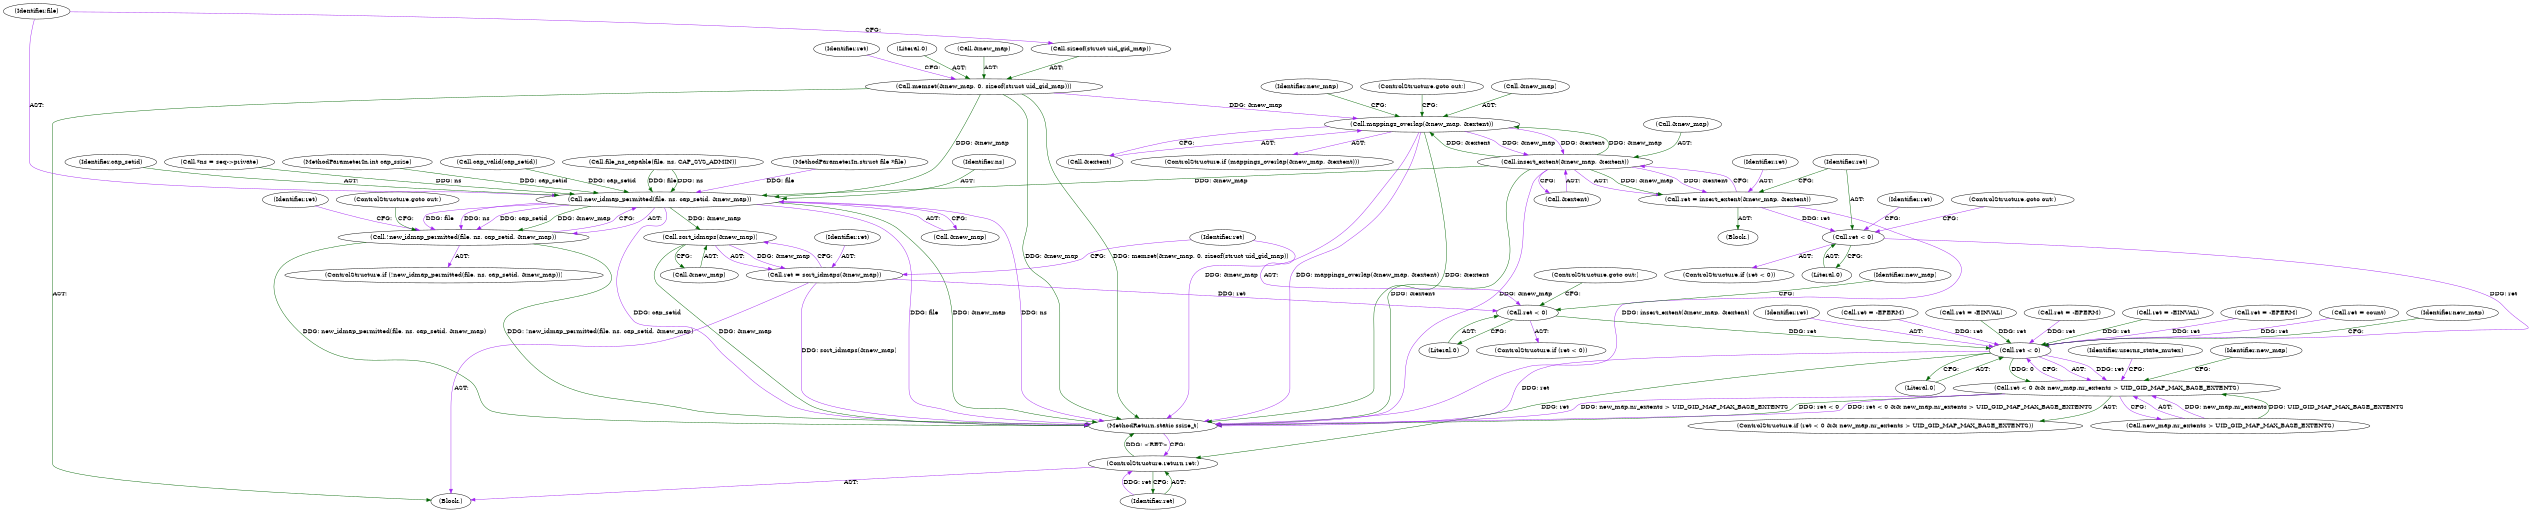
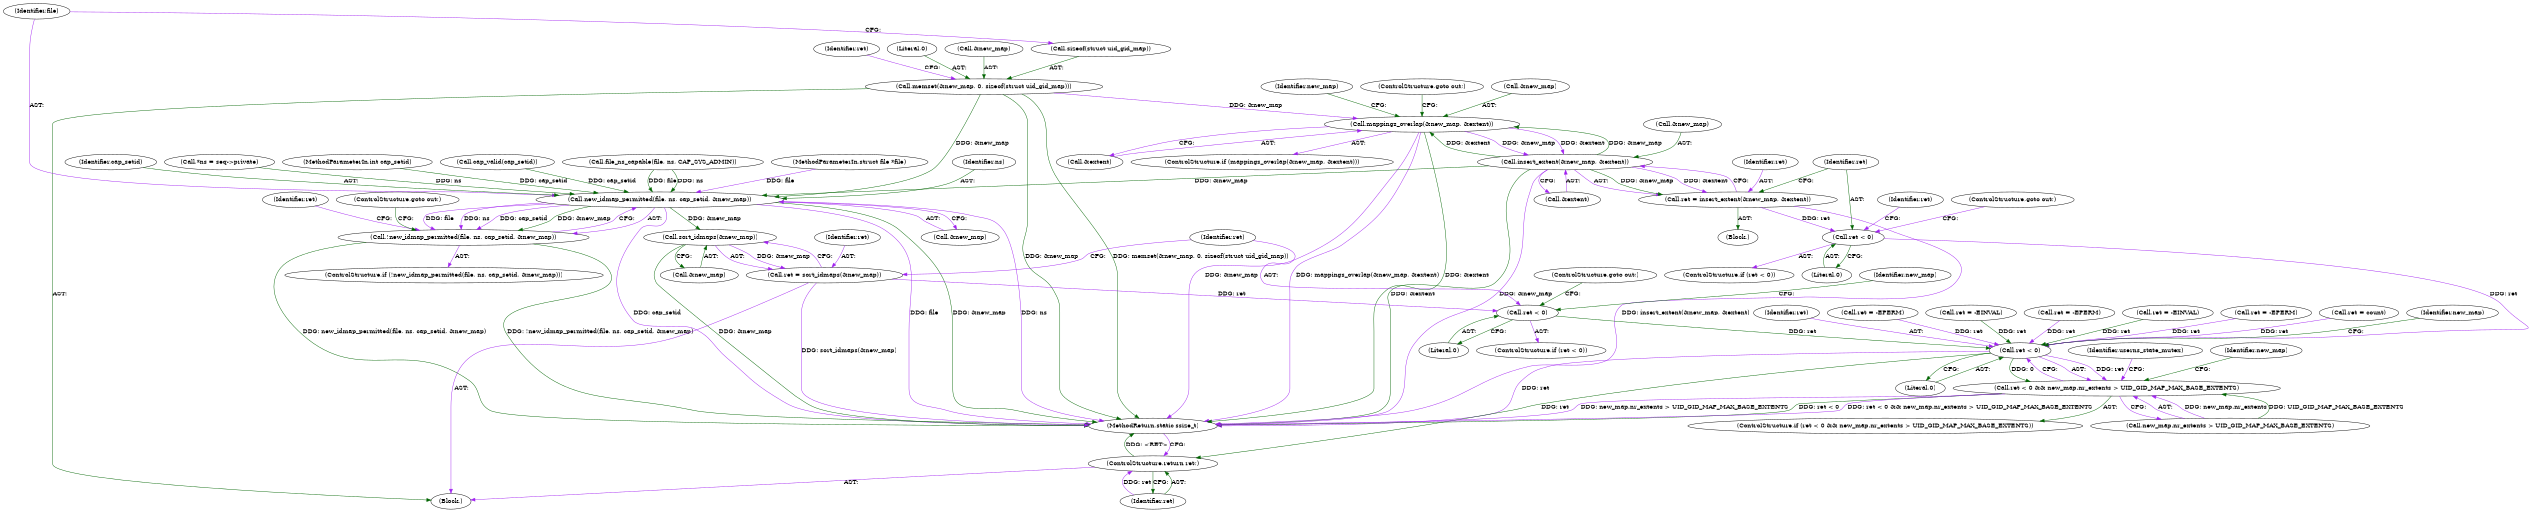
(357, 162) -> (357, 162)
